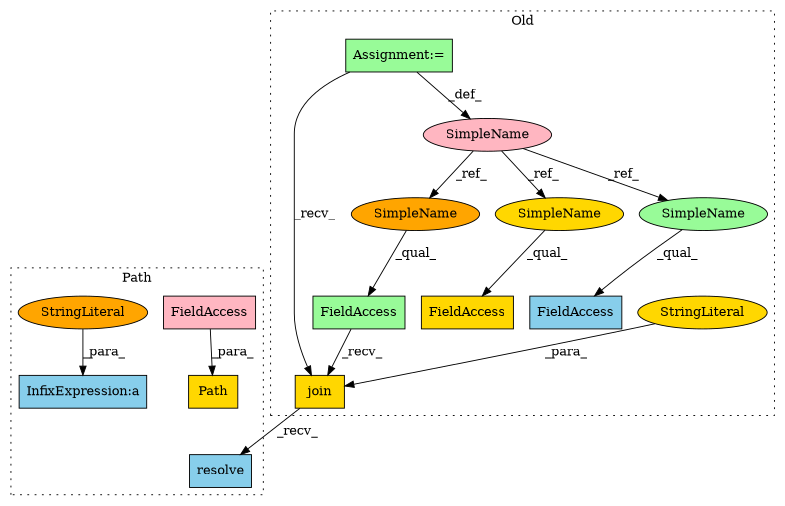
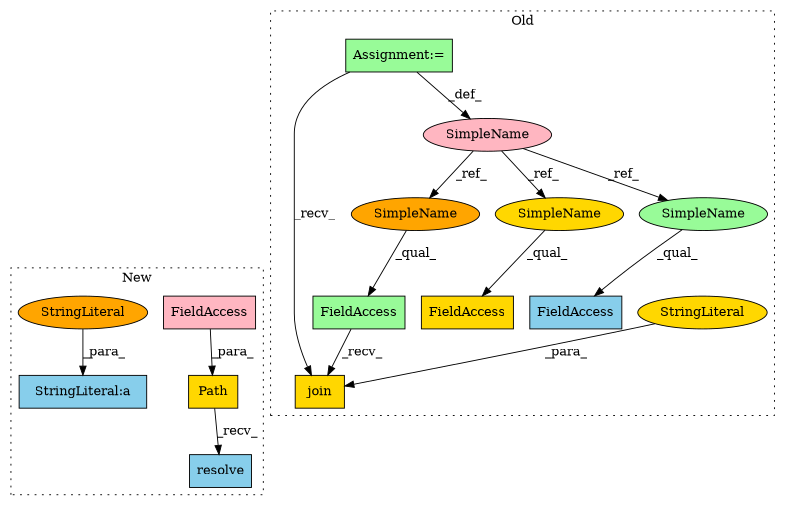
(137, 278) -> (137, 278)
(83, 392) -> (83, 392)
(274, 429) -> (216, 427)
